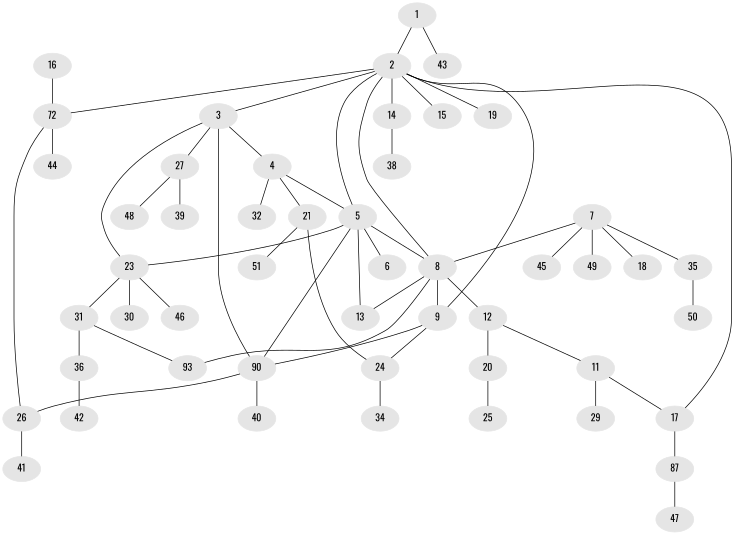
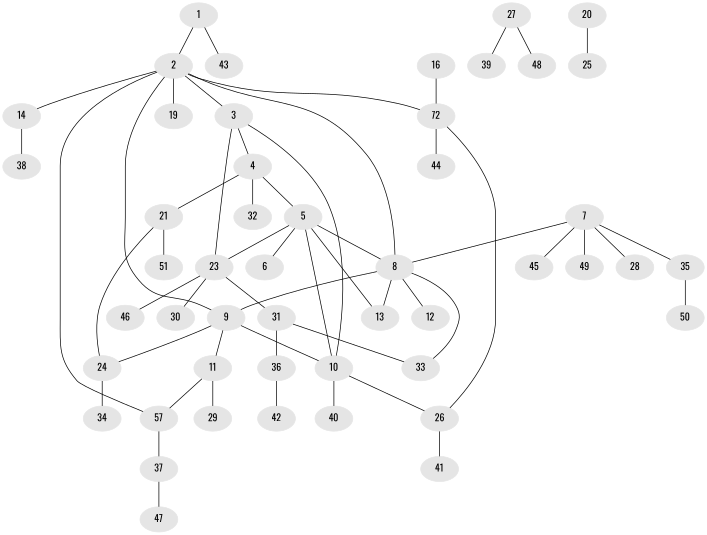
(442, 116) -> none
(337, 132) -> none
(199, 141) -> none
(643, 267) -> (635, 267)
(488, 343) -> none
(542, 343) -> (219, 343)
(188, 368) -> (421, 368)
(257, 368) -> (334, 368)
(675, 419) -> (159, 419)
(675, 469) -> (159, 469)
